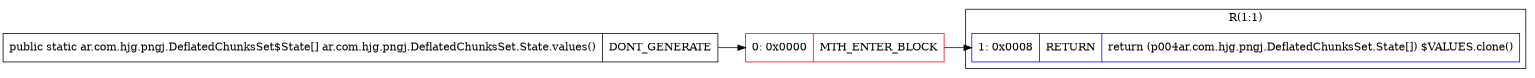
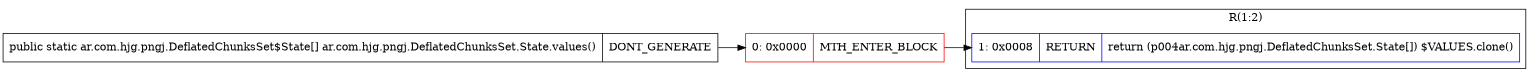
(1246, 18) -> (1246, 18)
